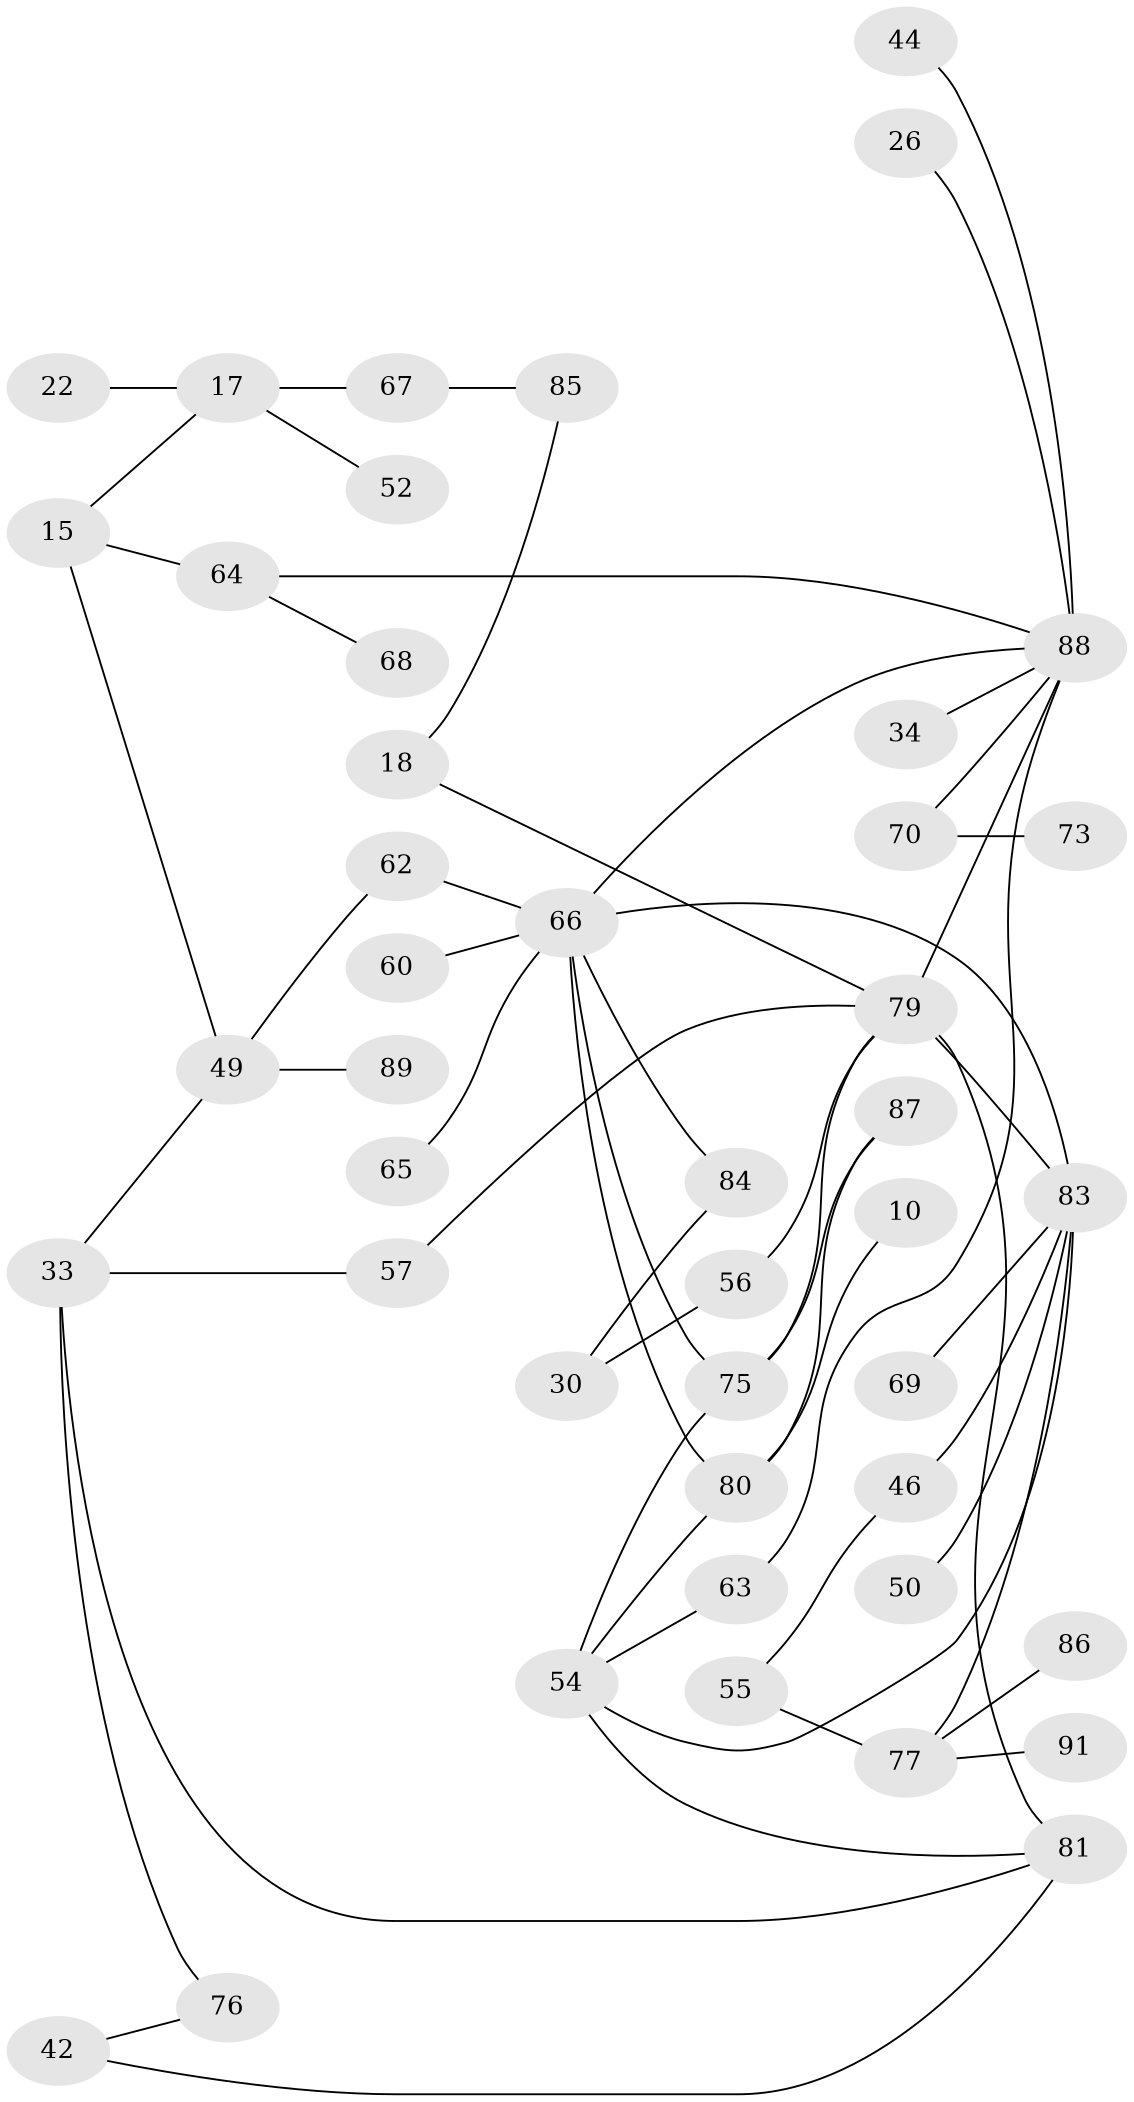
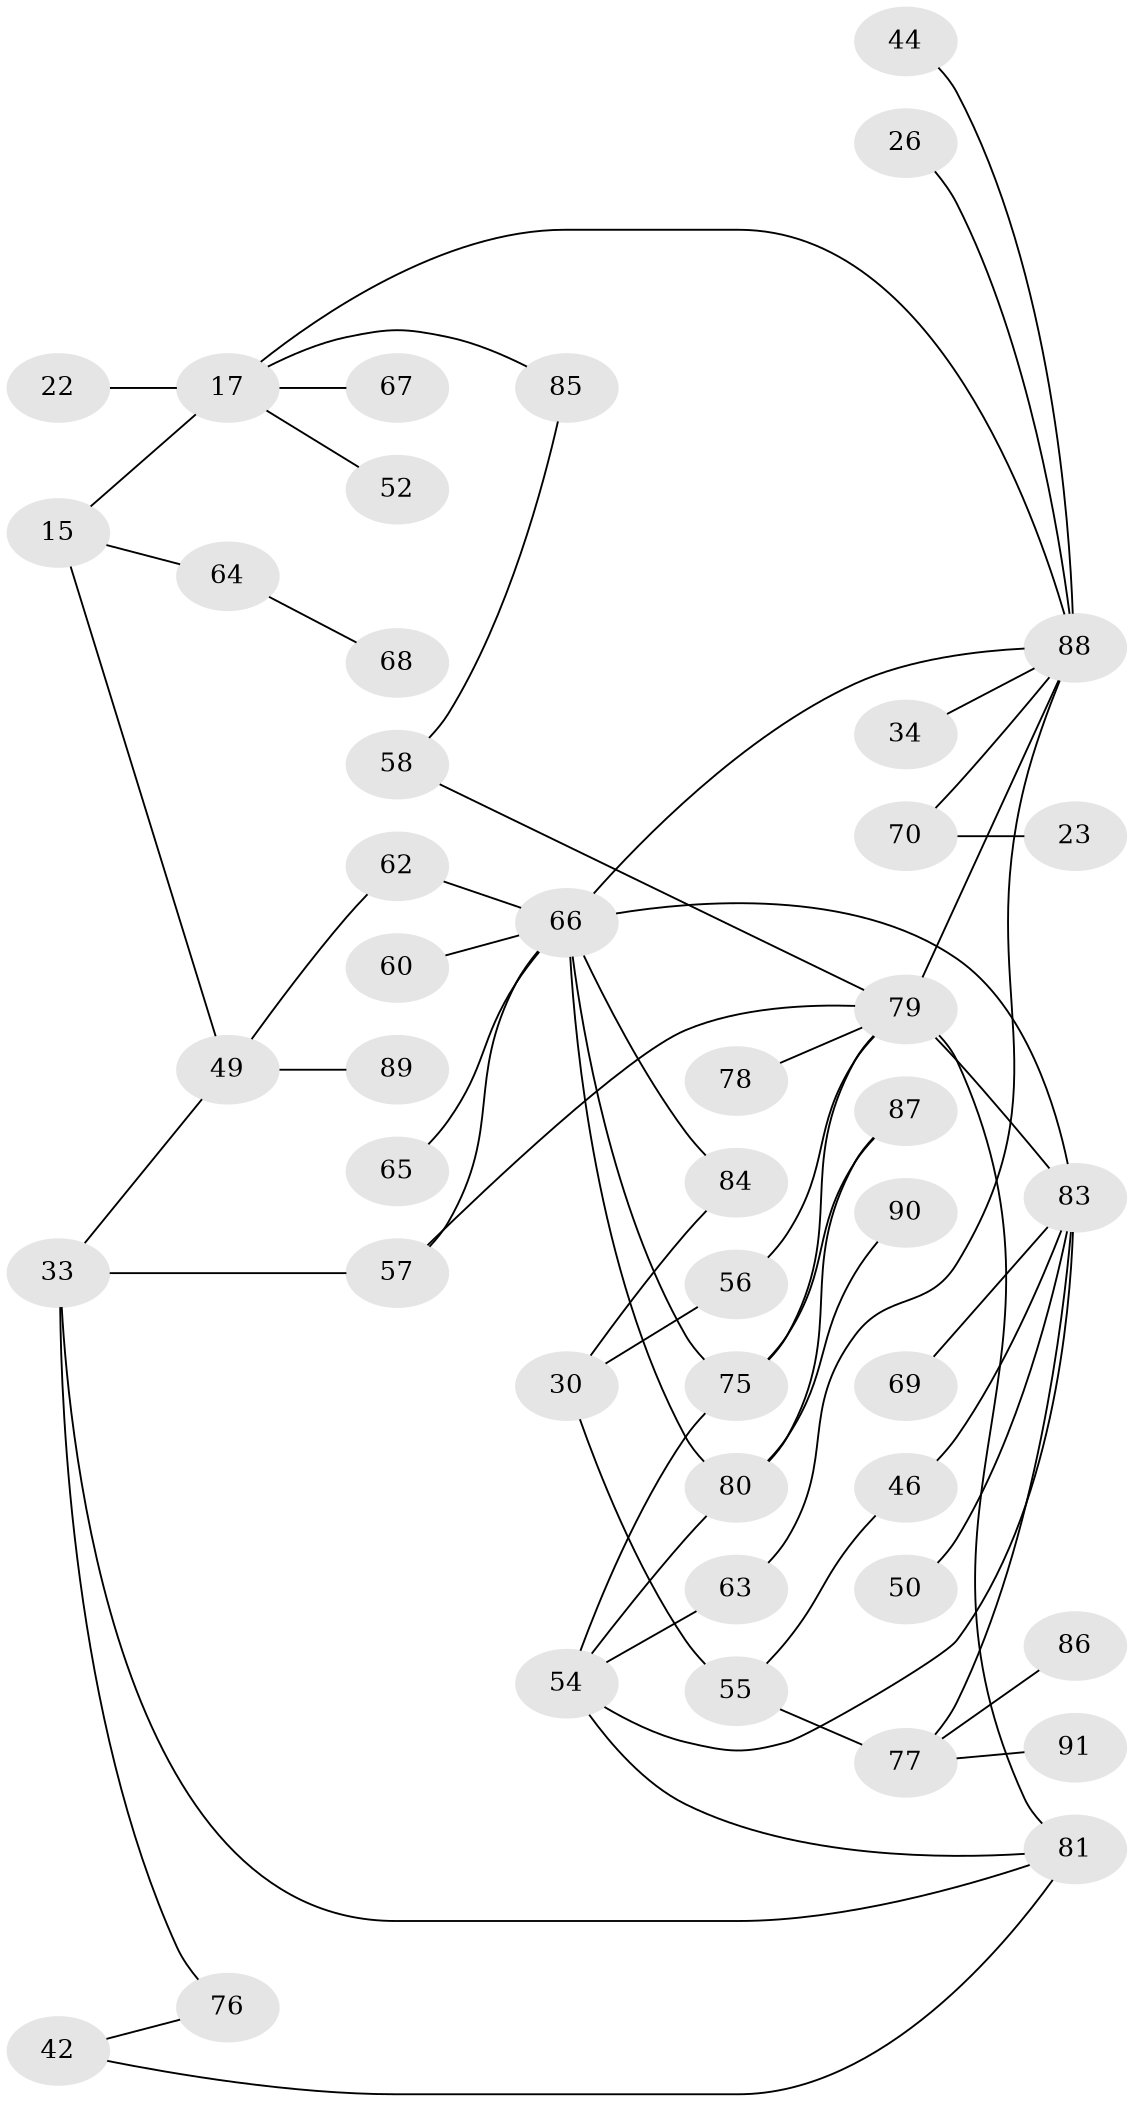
(482, 388) -> (397, 330)
(658, 576) -> (751, 232)
(397, 765) -> (397, 765)
(1075, 836) -> (1075, 836)
none -> (736, 1081)
none -> (484, 1099)
(906, 1213) -> (906, 1213)
none -> (636, 1553)
